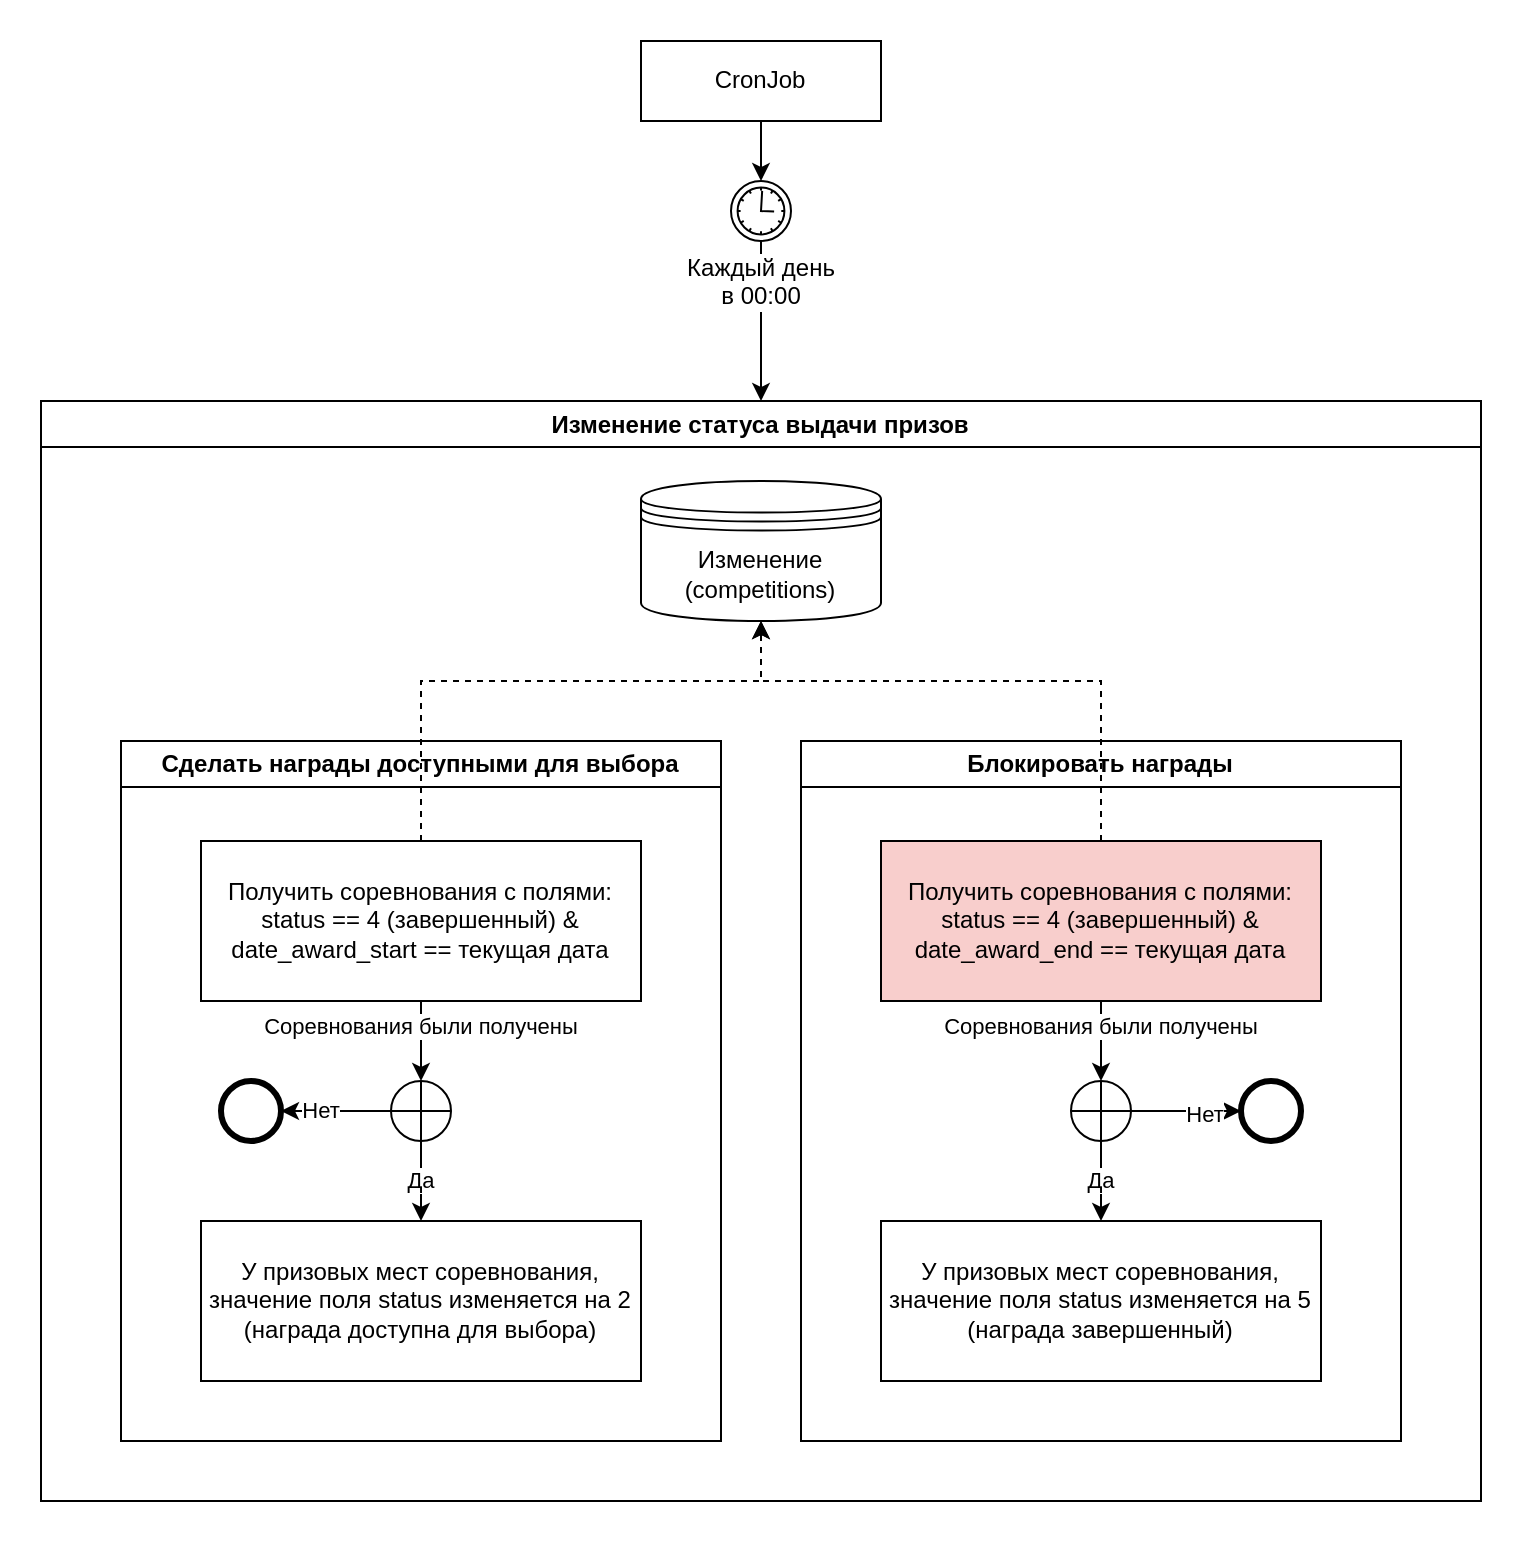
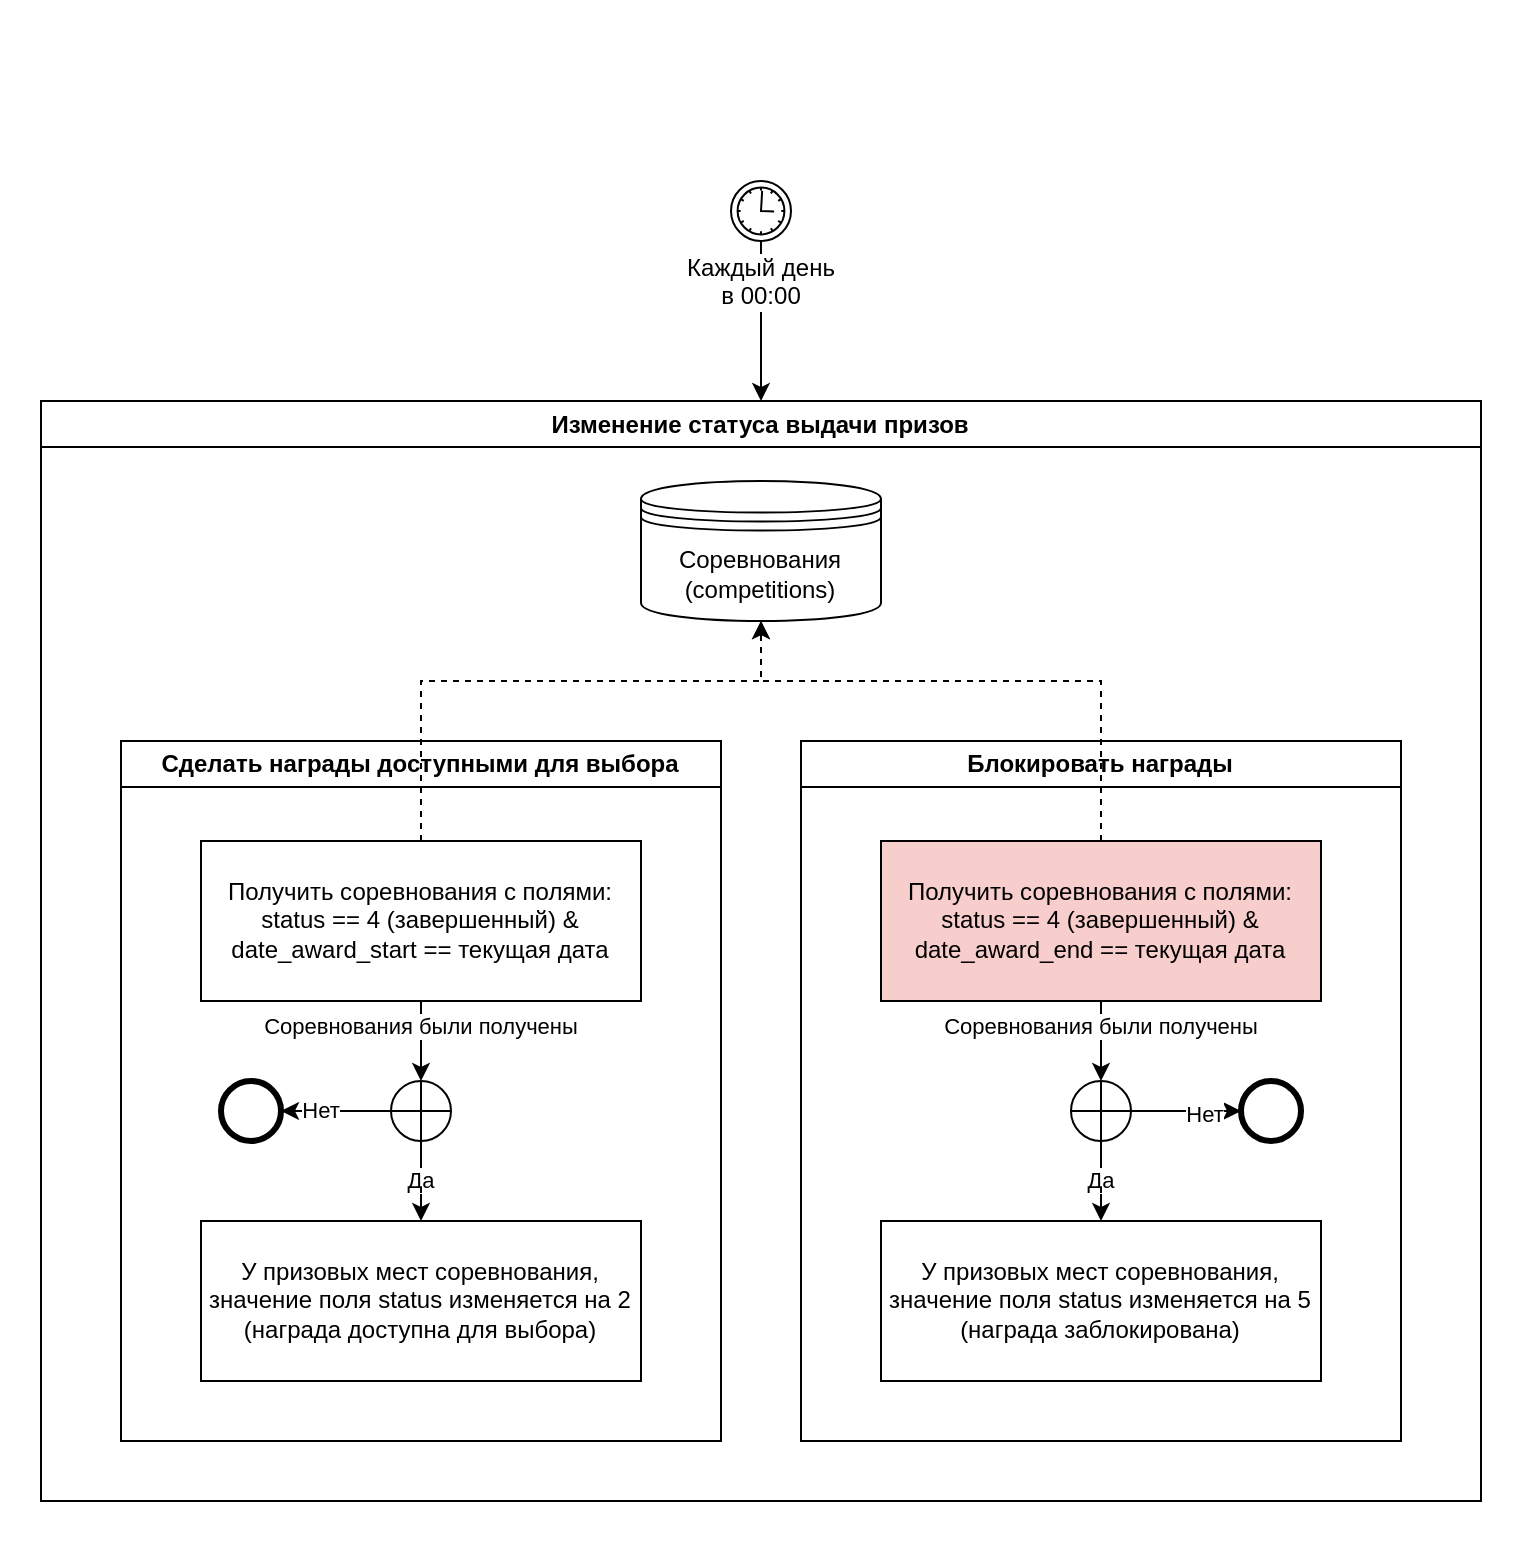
(761, 81) -> none
(761, 158) -> none
(761, 575) -> (761, 575)
(1101, 1301) -> (1101, 1301)
